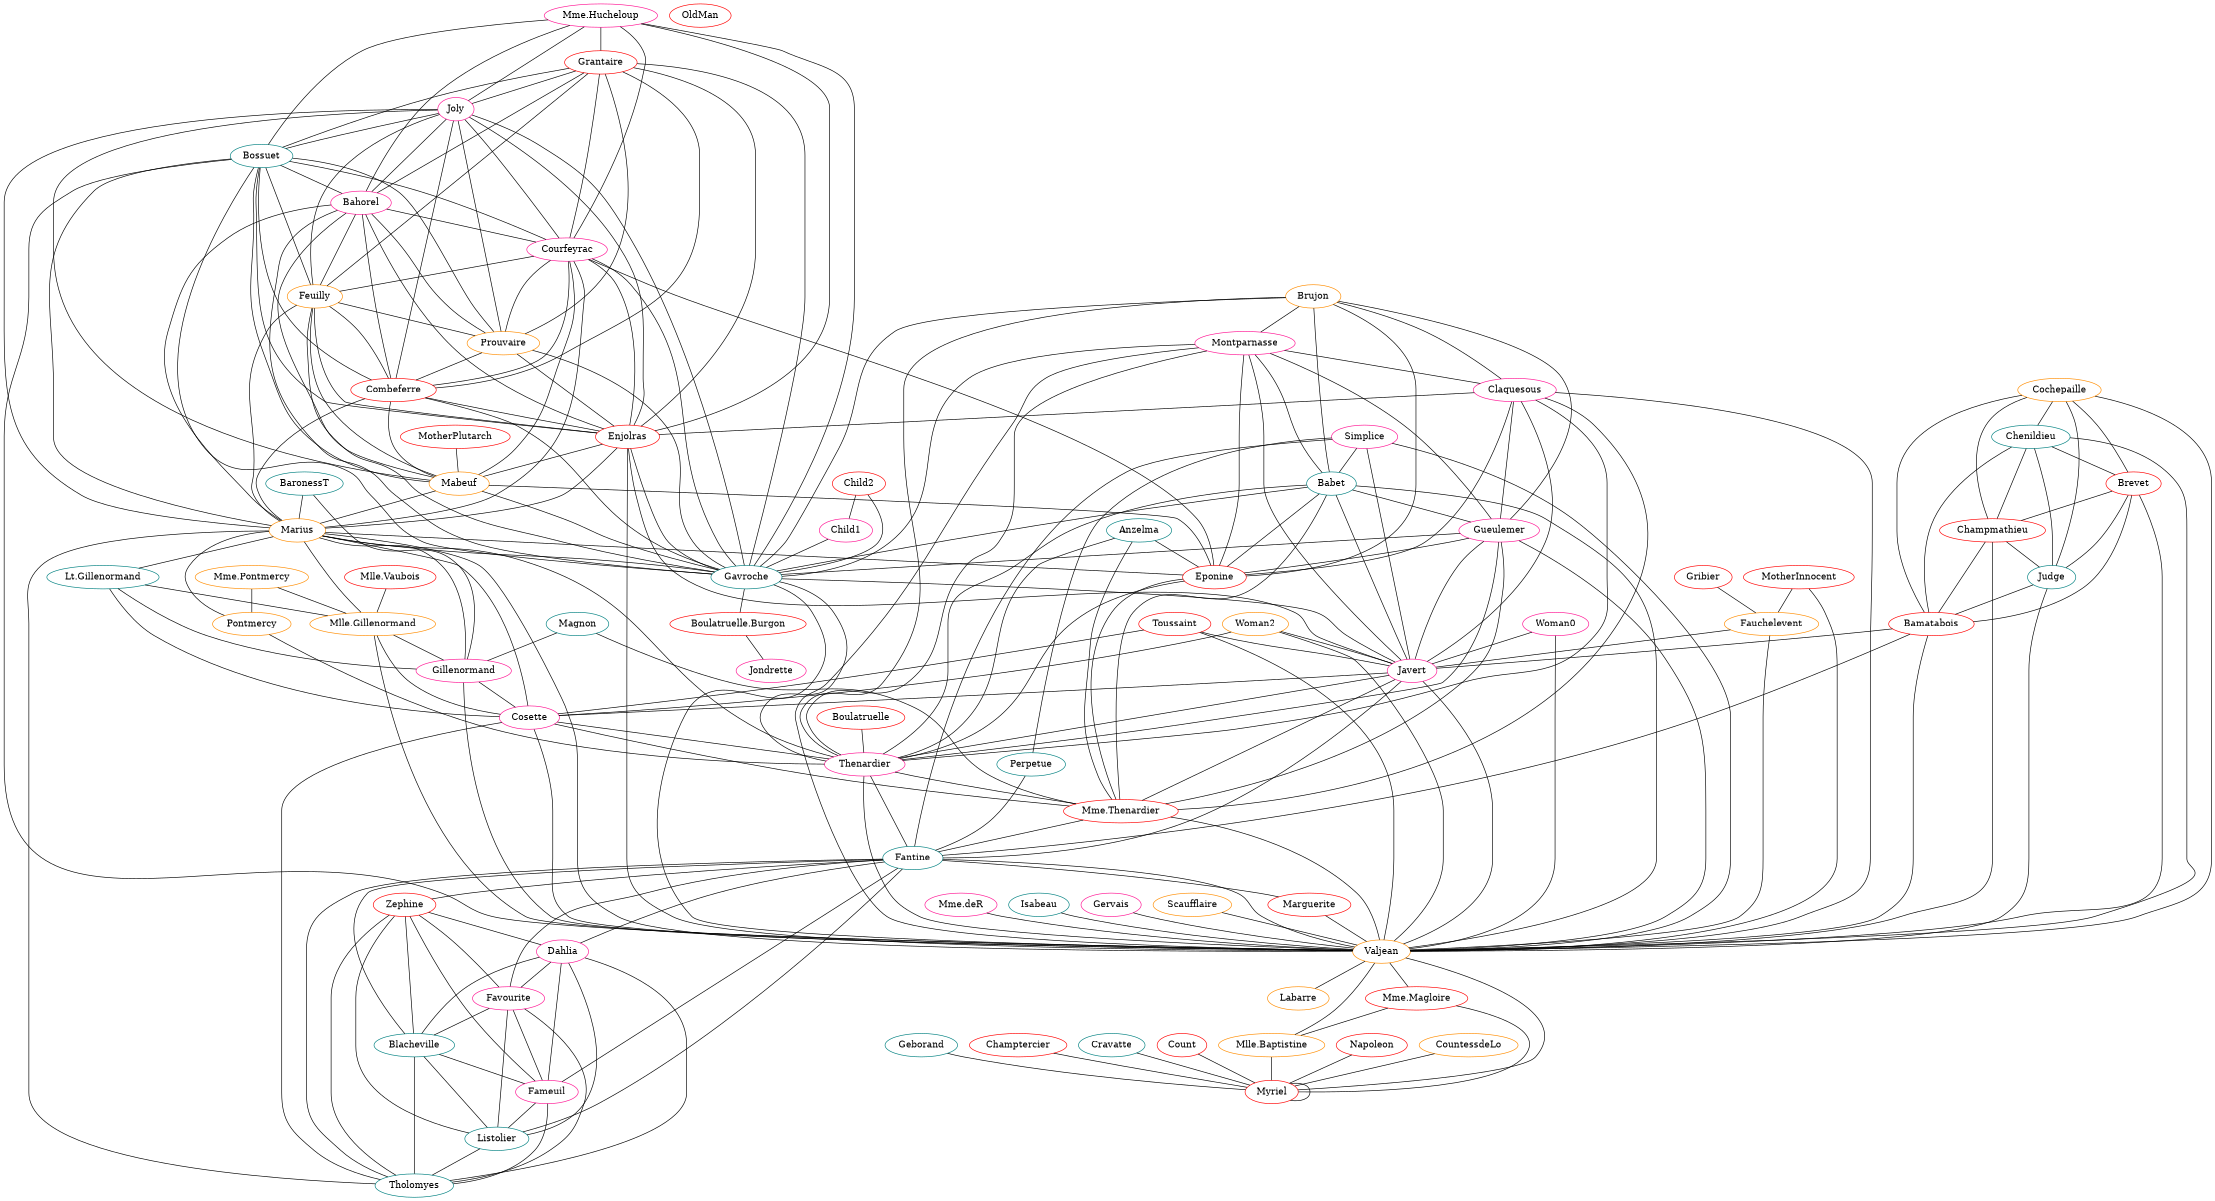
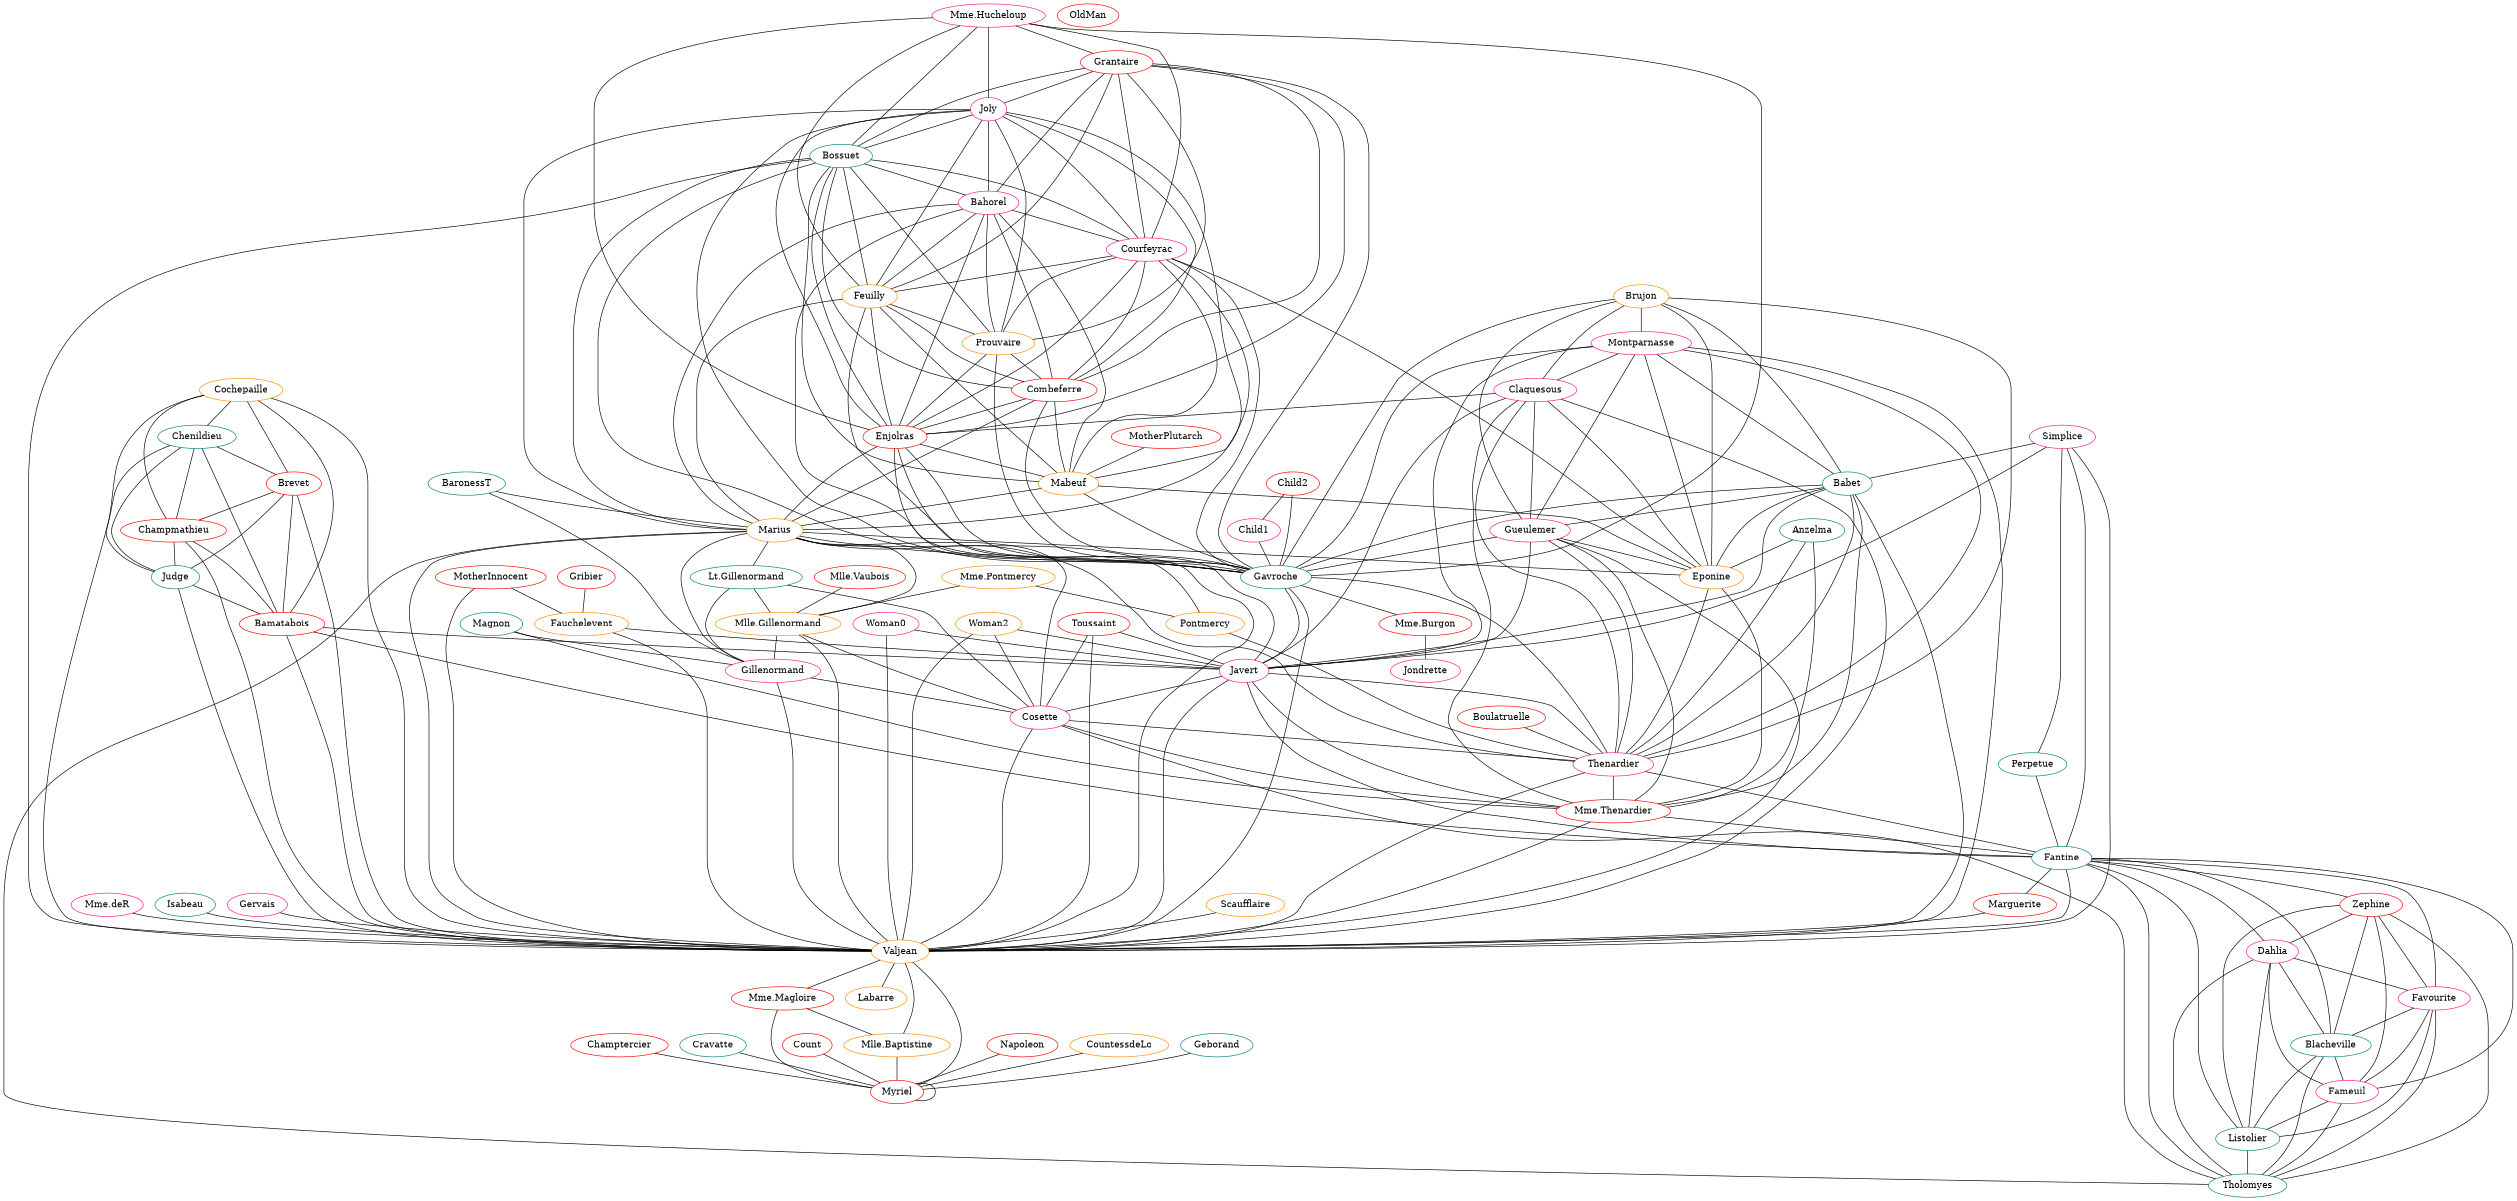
(448, 84) -> (814, 127)
(1214, 577) -> (1711, 577)
(738, 624) -> (1425, 624)
